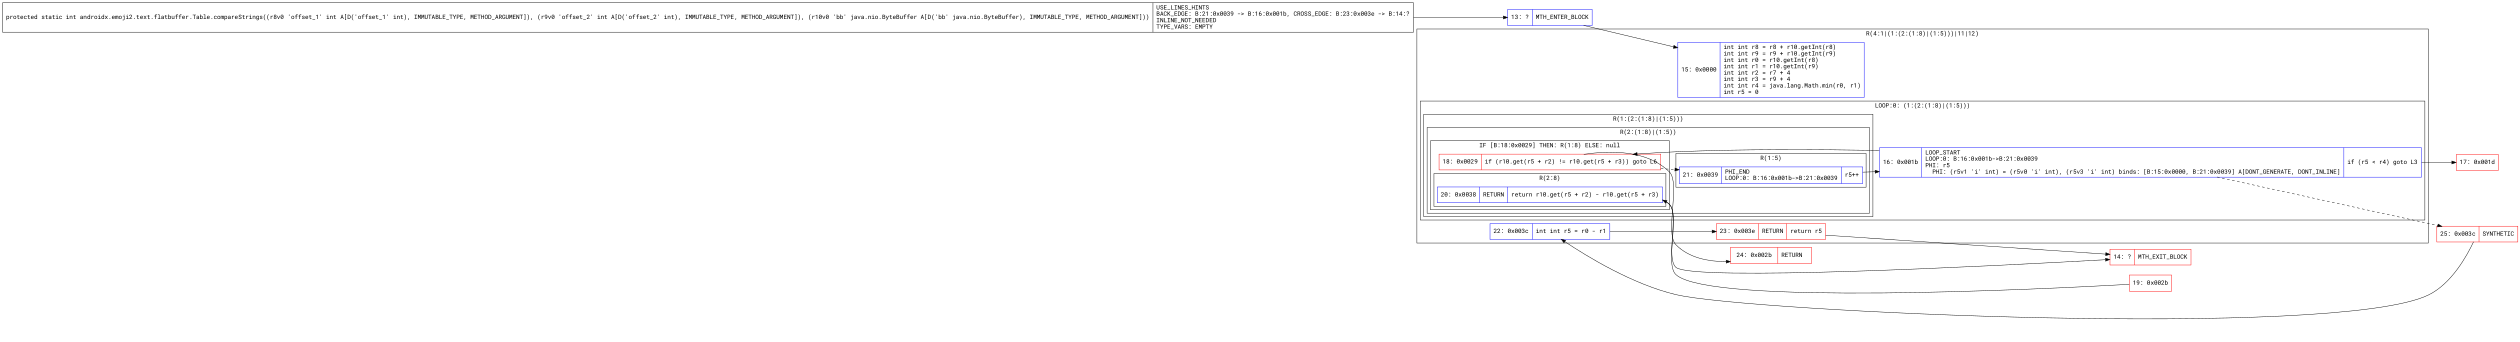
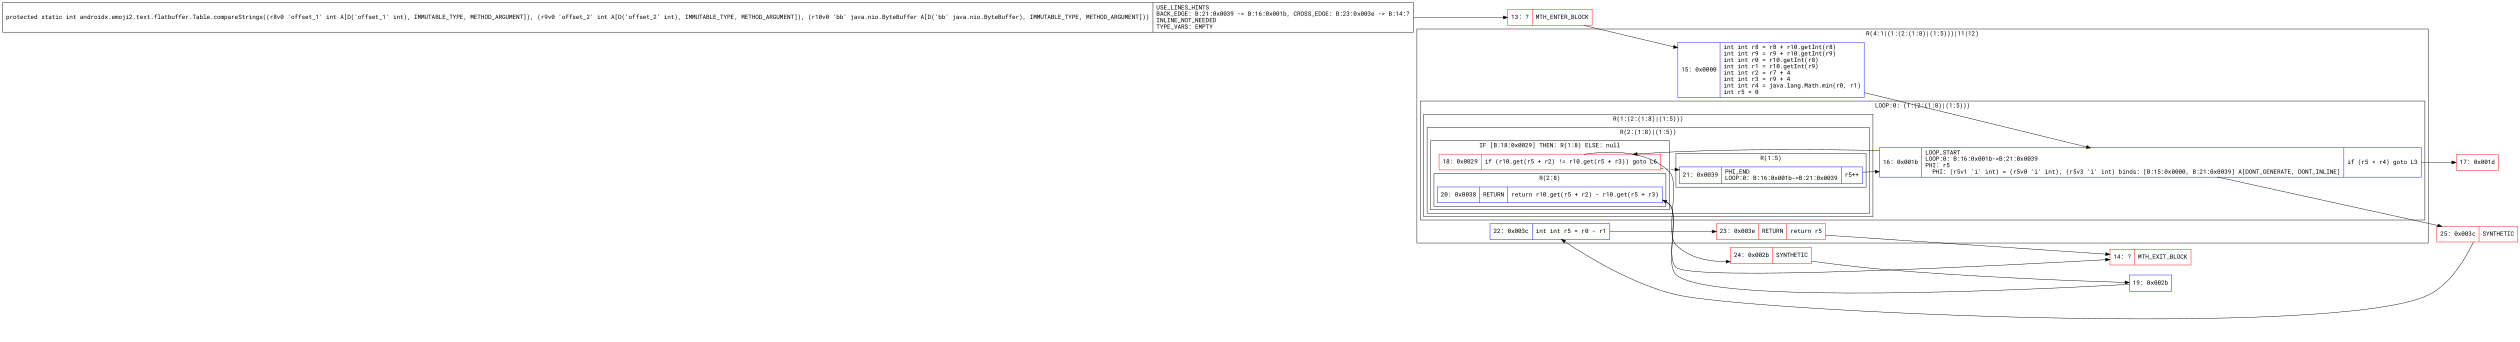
(1550, 17) -> (1550, 17)
none -> (1975, 120)
(2327, 201) -> (2327, 201)
(1792, 255) -> (1792, 255)
none -> (1968, 275)
(2150, 283) -> (2150, 283)
